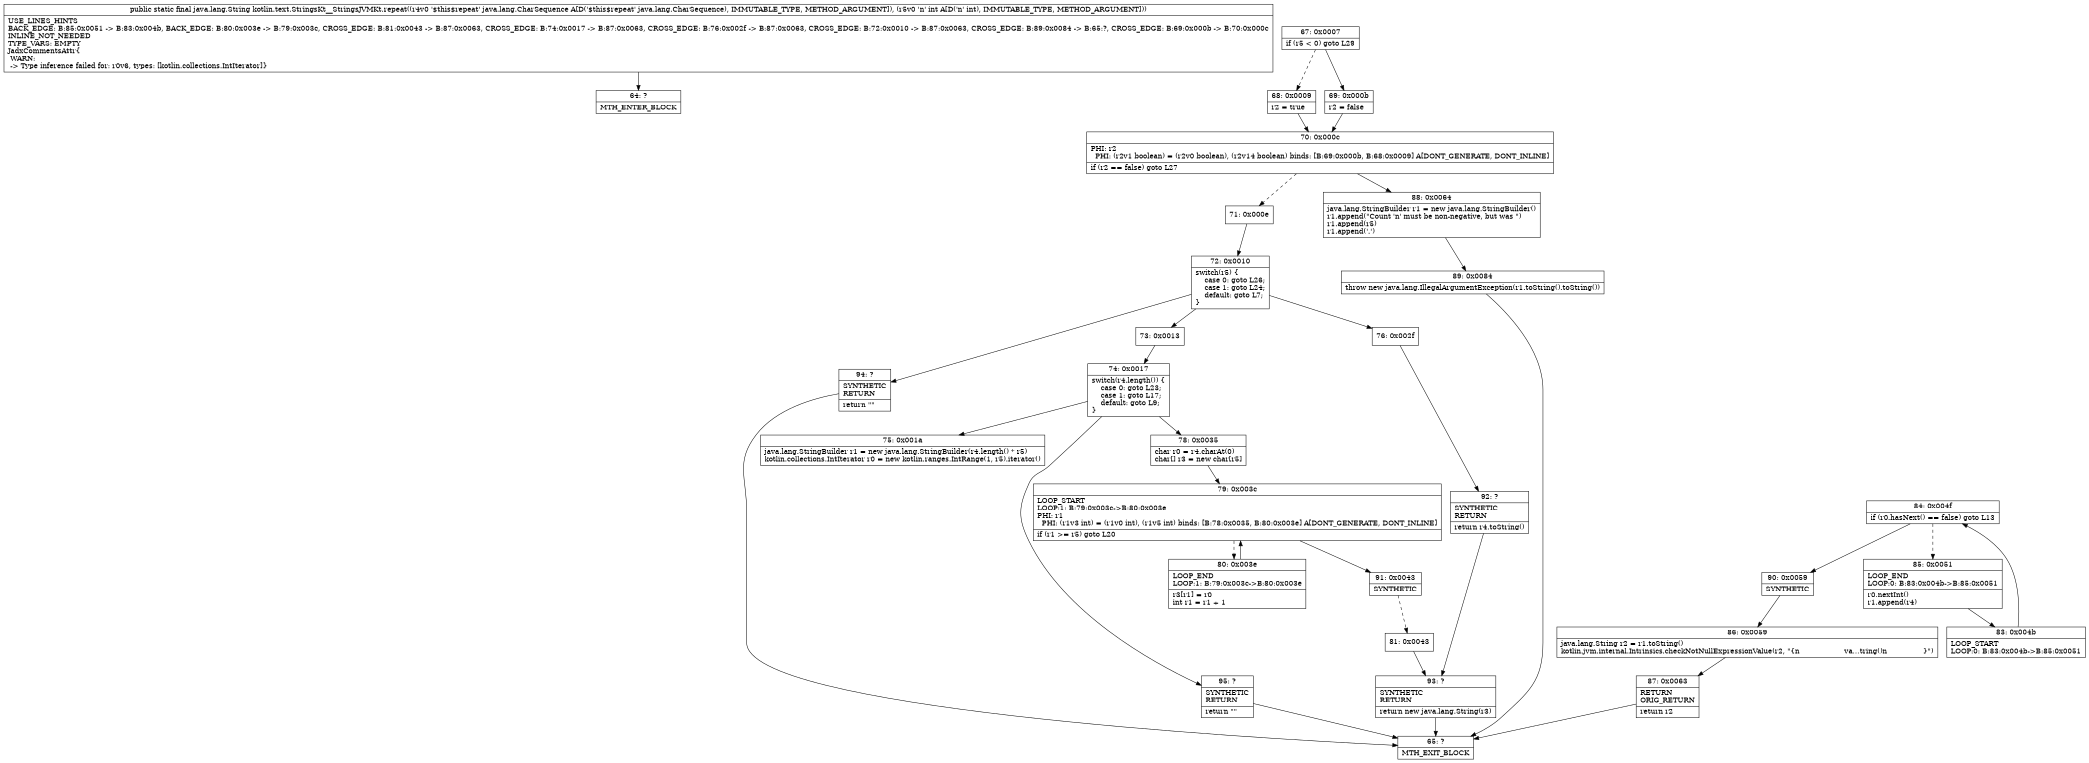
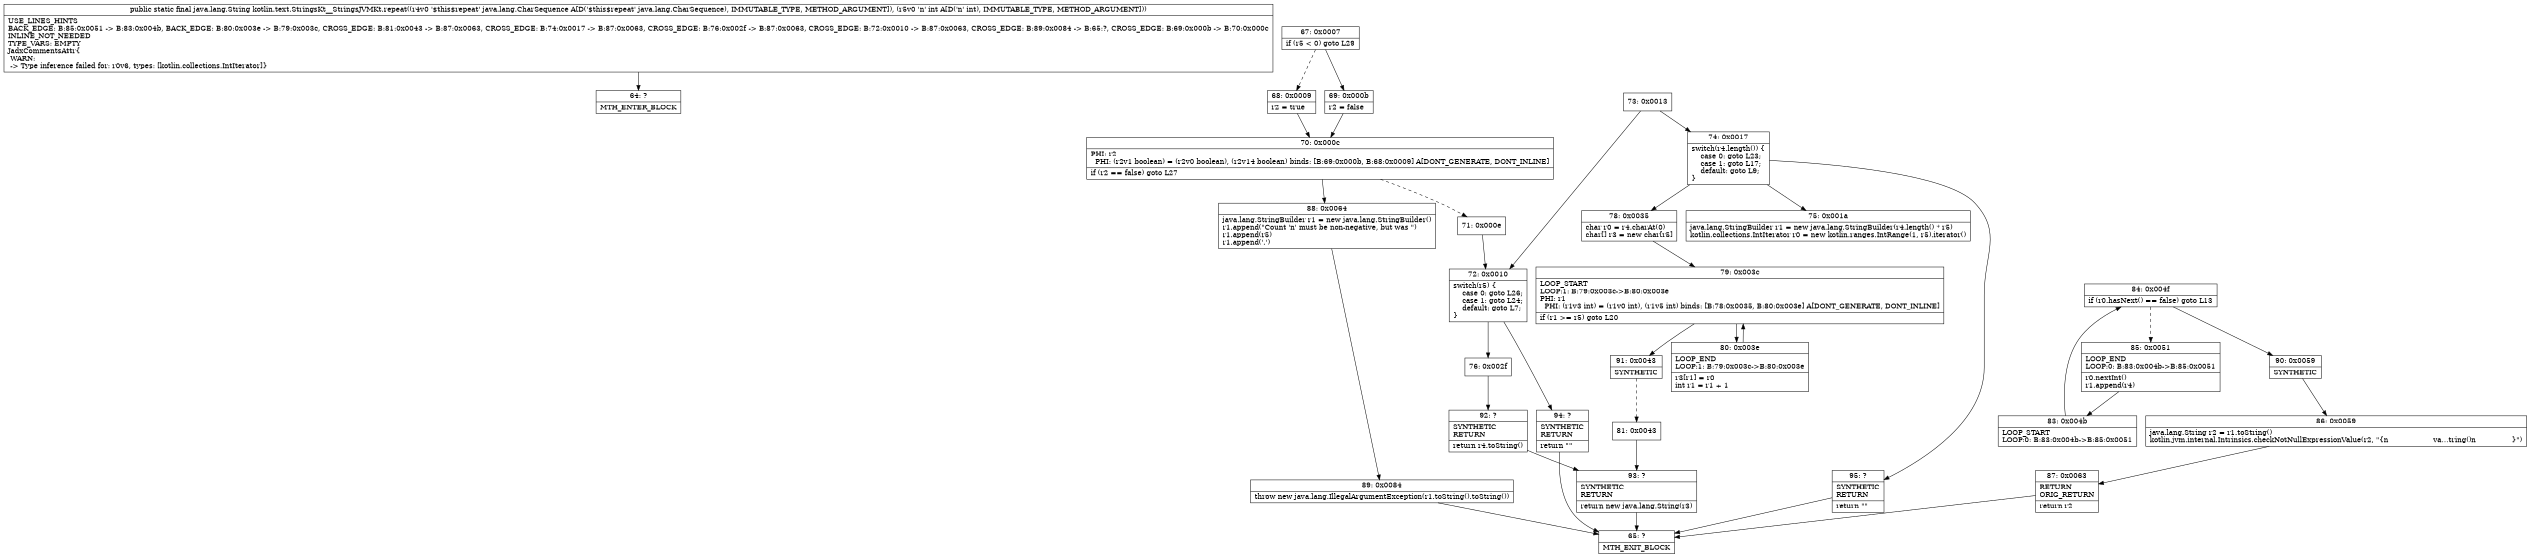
(1186, 317) -> (1577, 188)
(1234, 547) -> (1737, 331)
